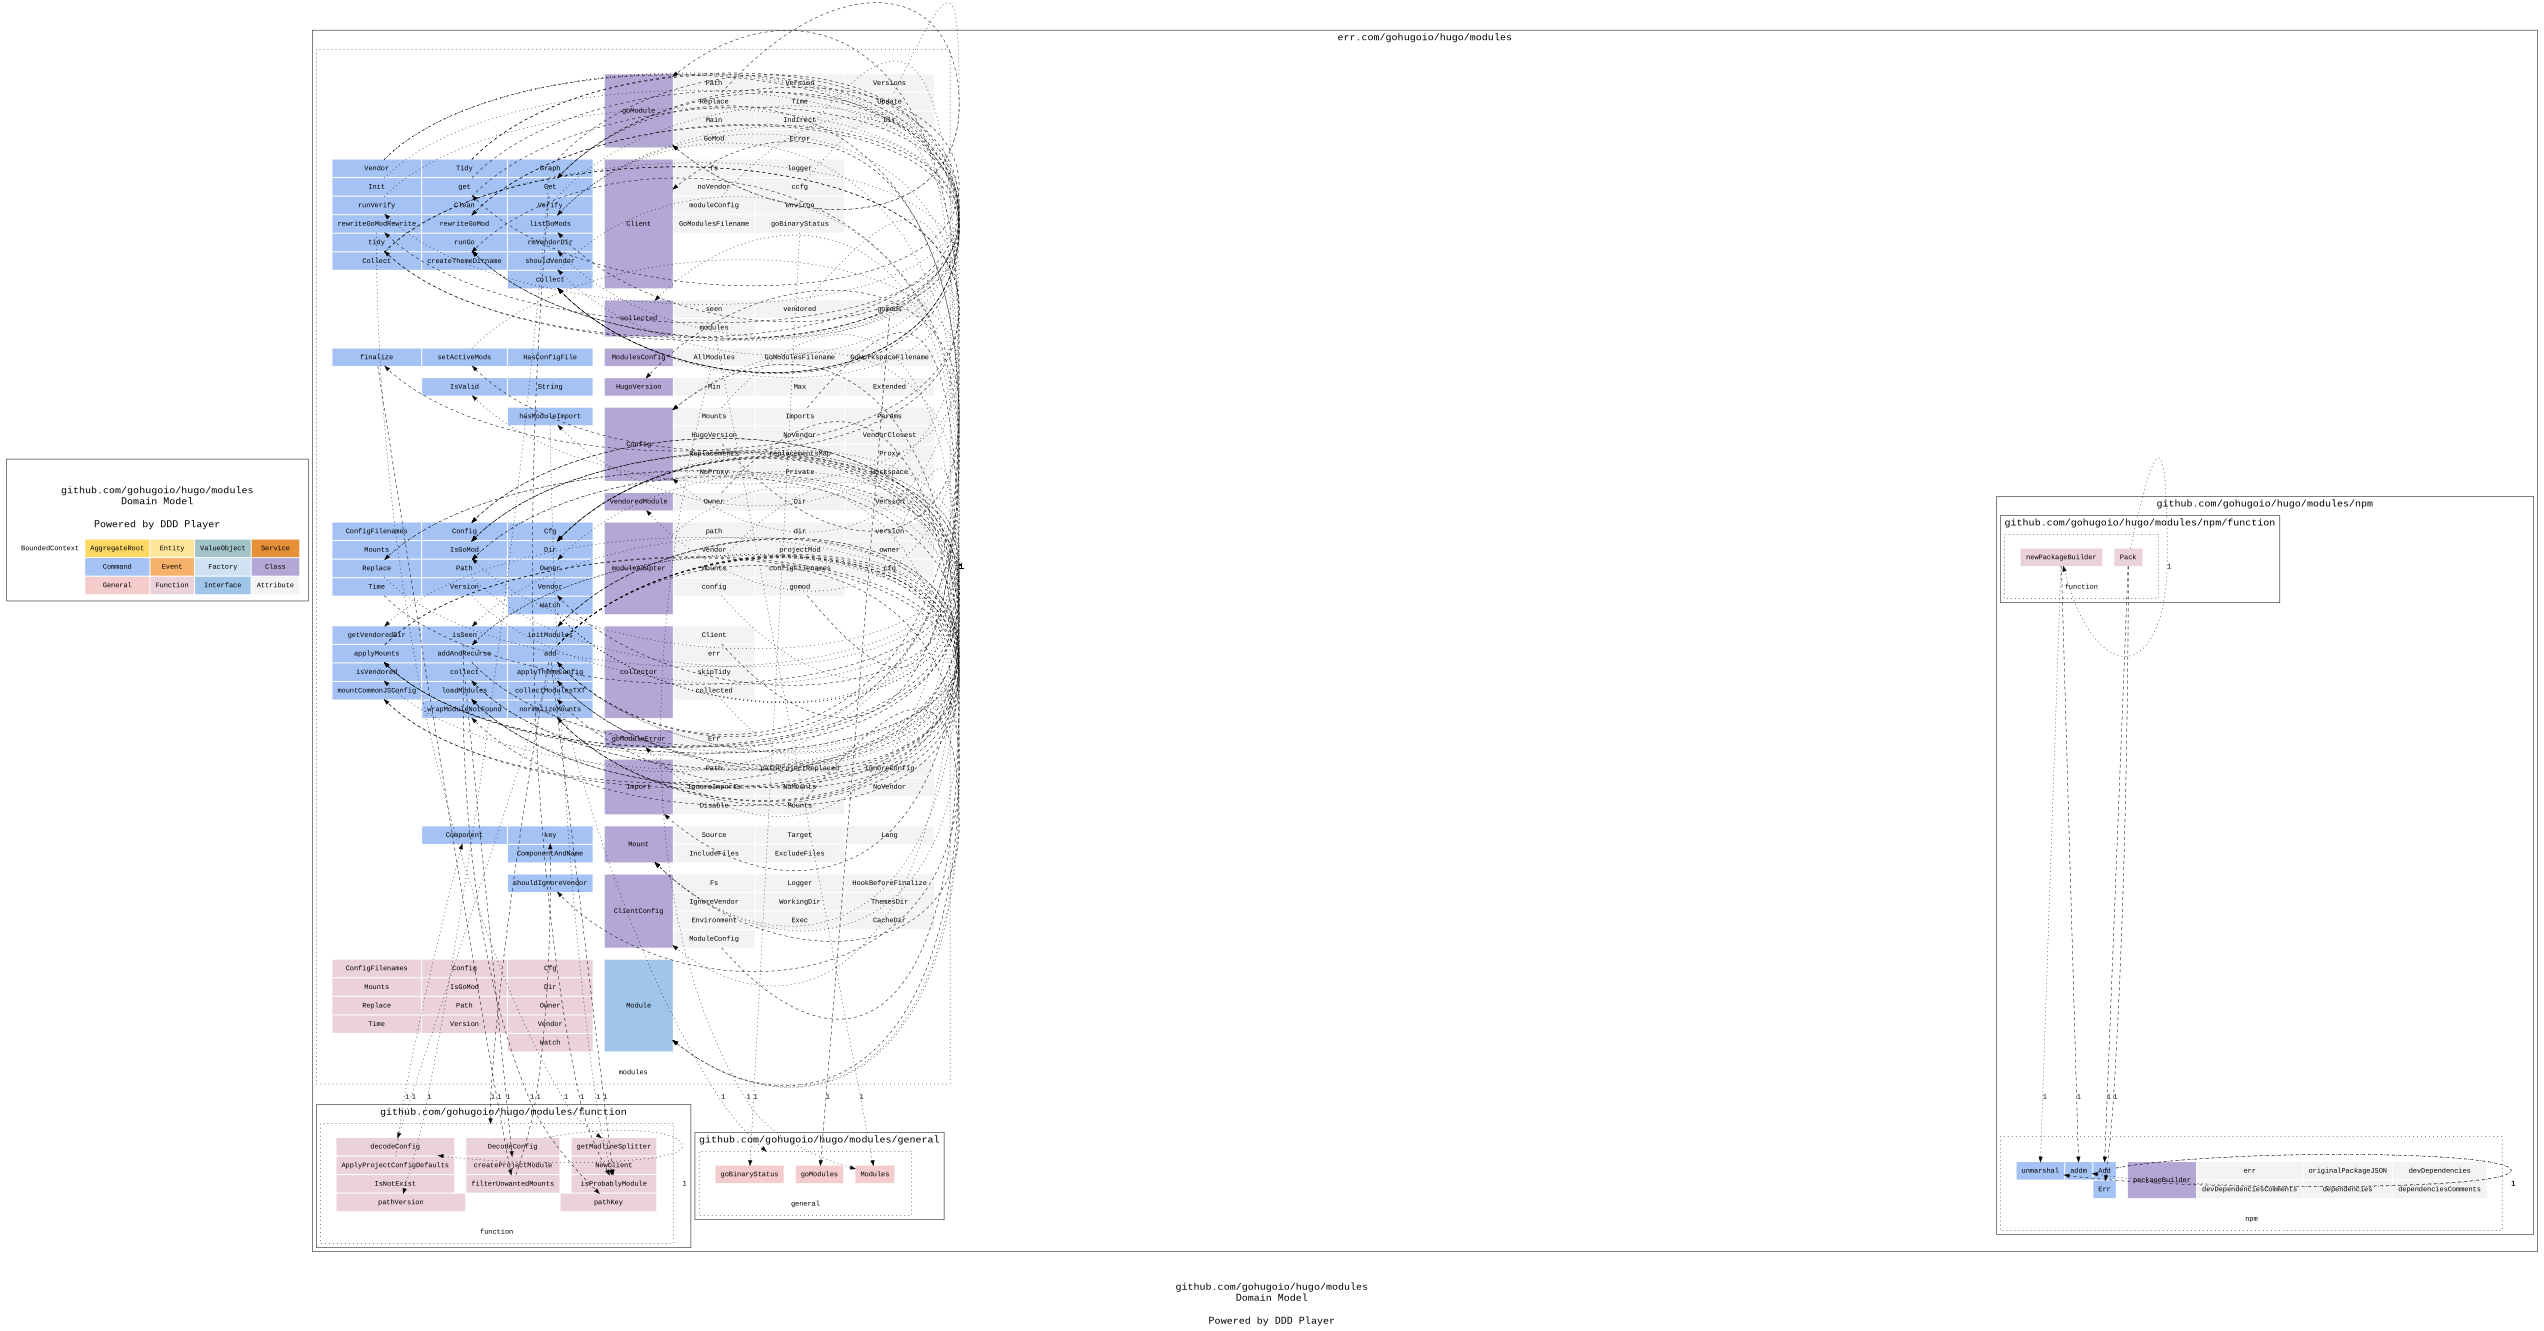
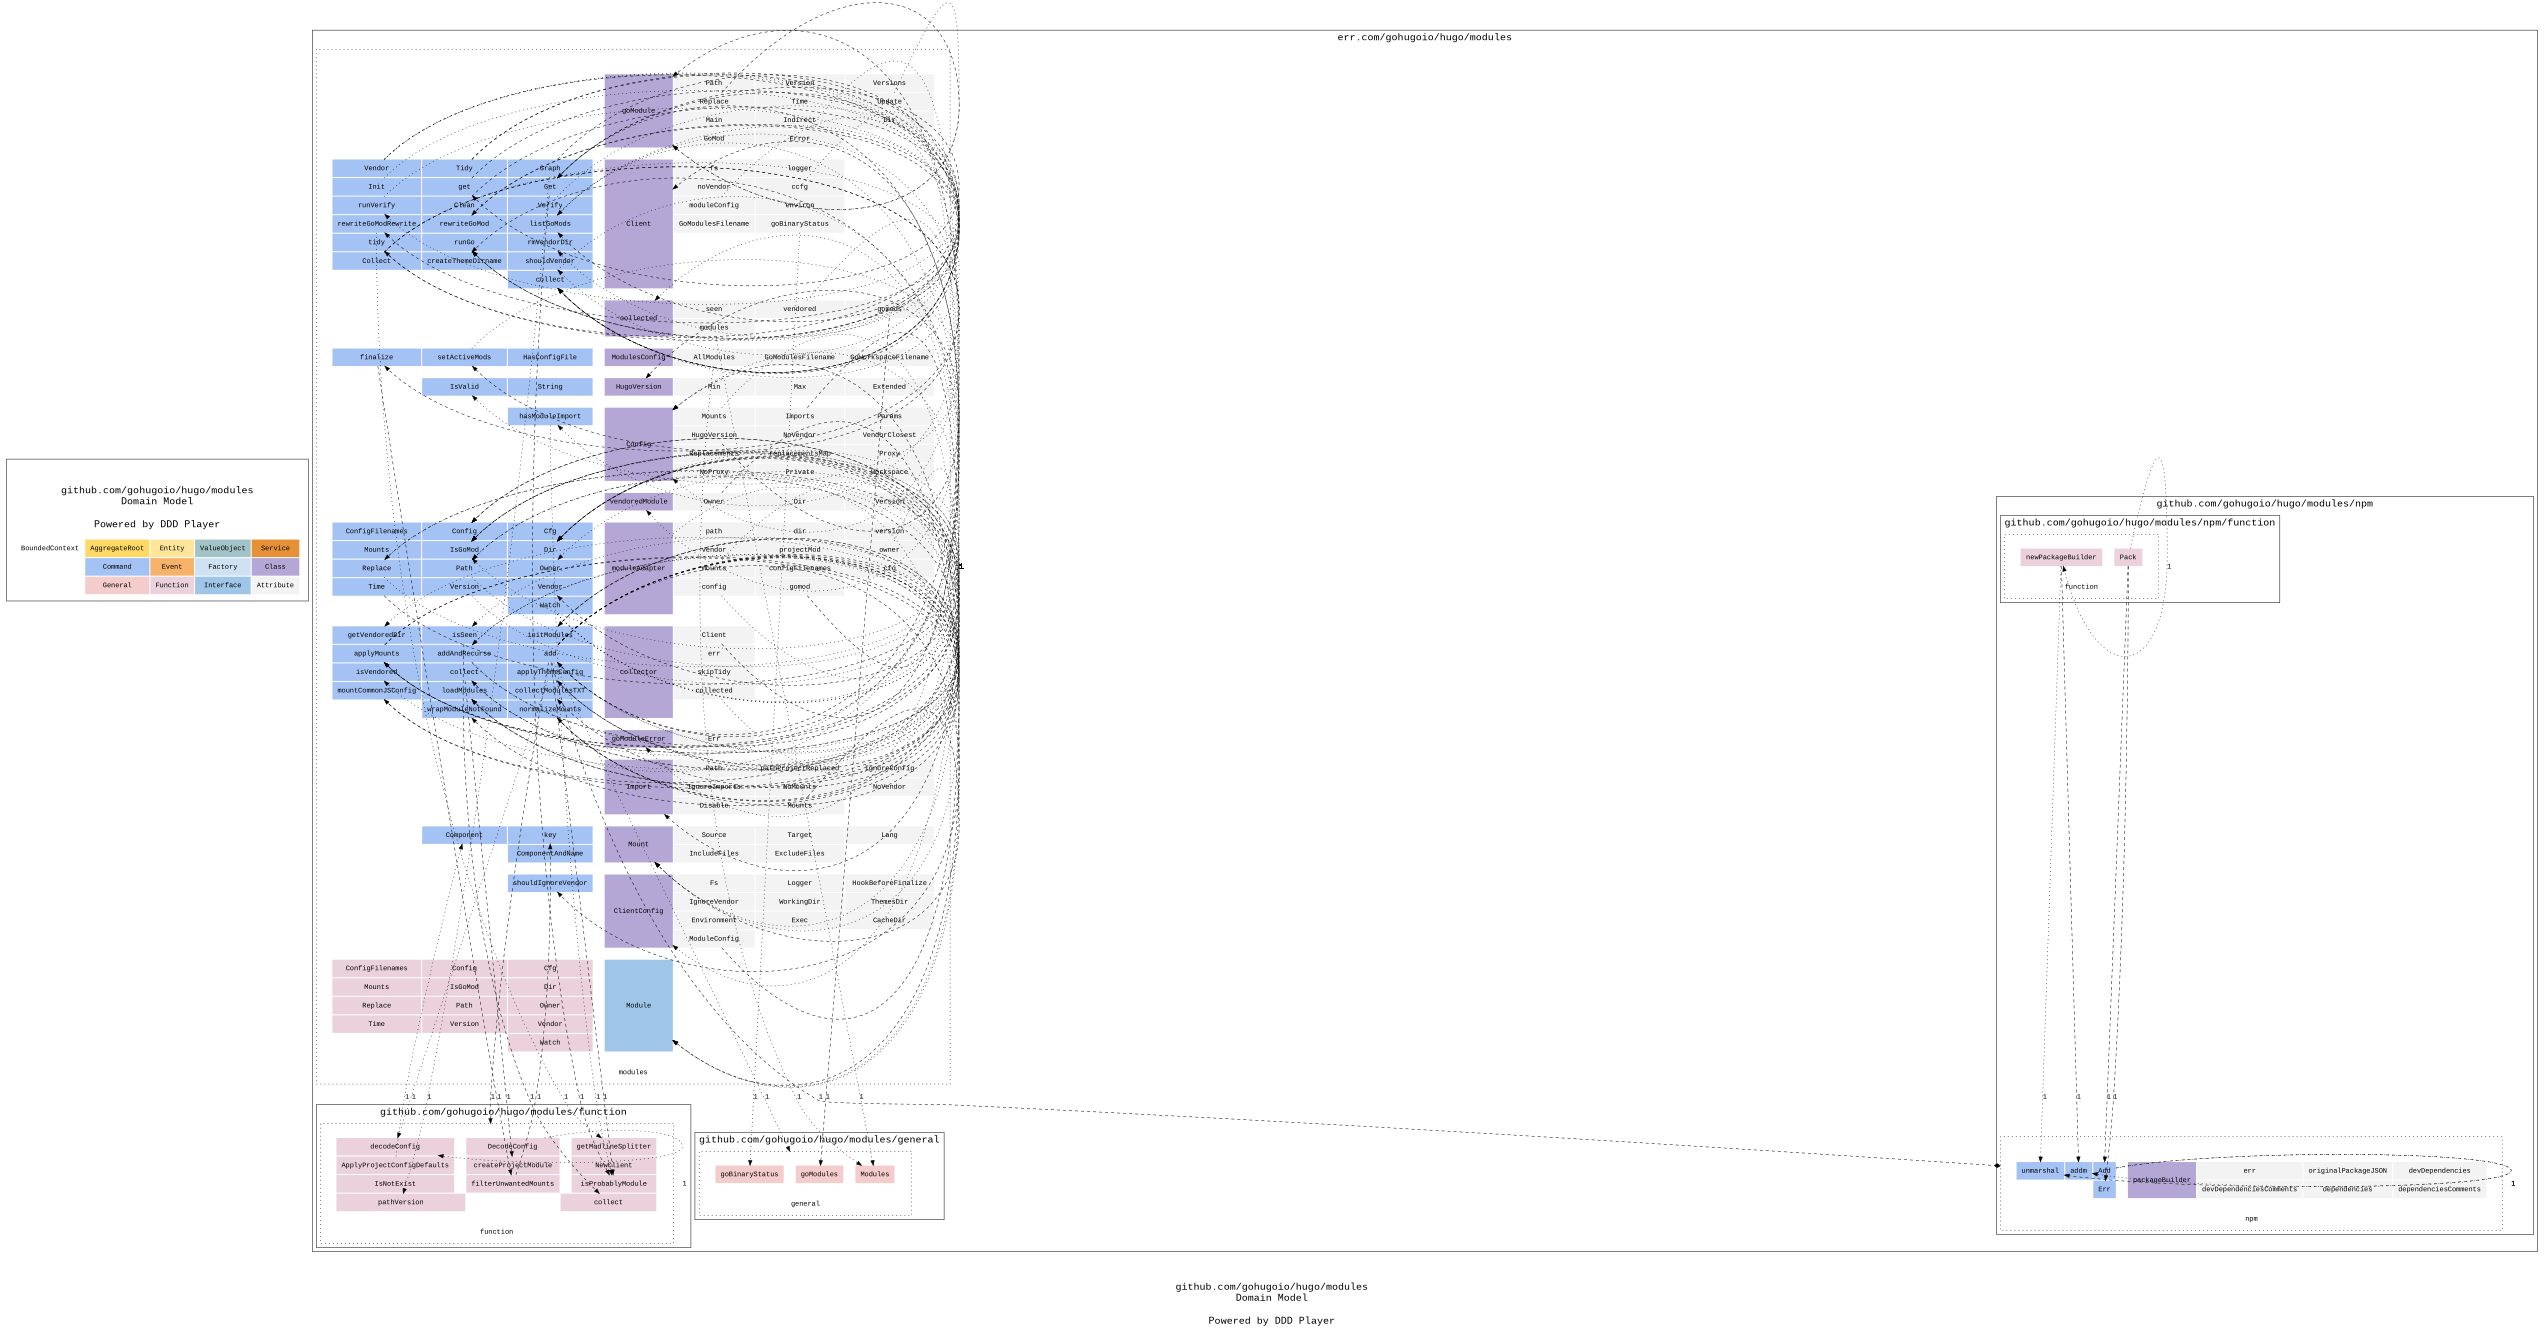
none -> (1144, 1114)
(608, 1202) -> (608, 1202)
